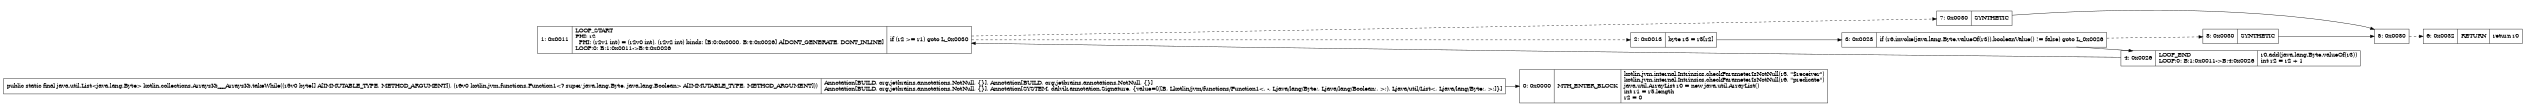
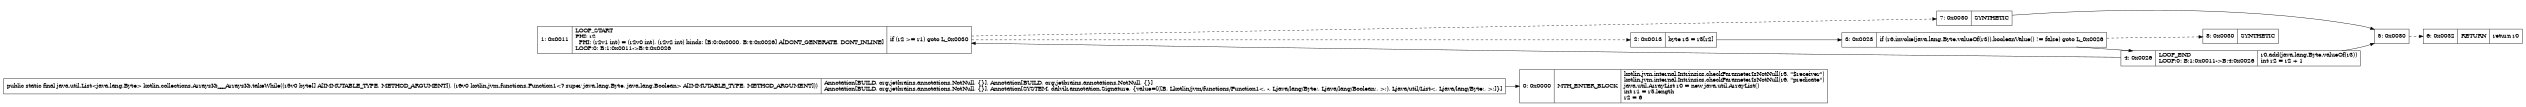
(2324, 36) -> (2356, 48)
(1633, 98) -> (1633, 98)
